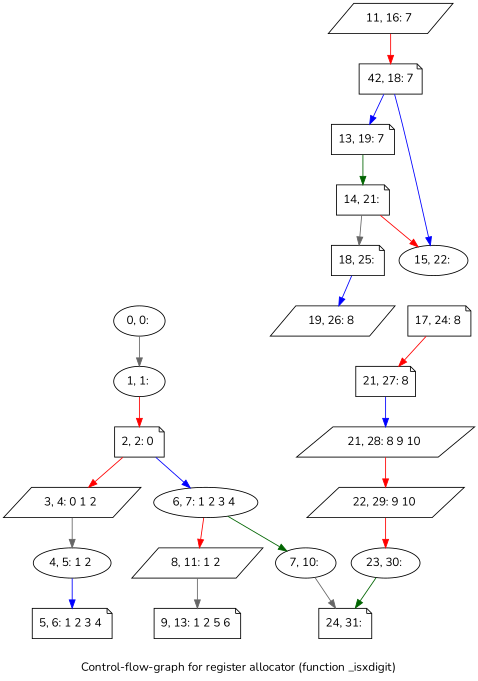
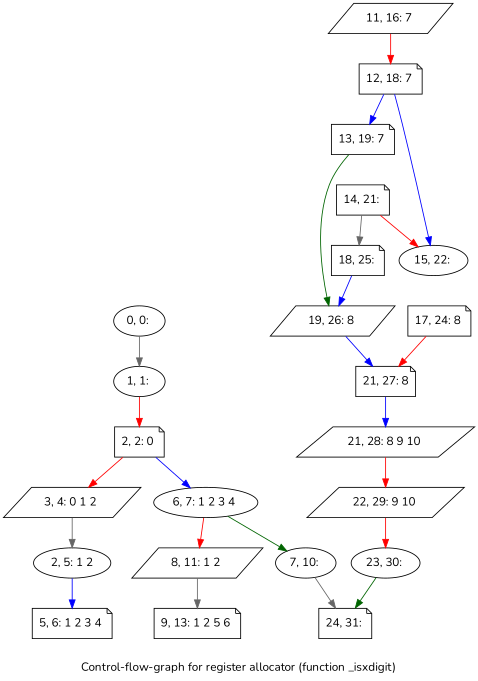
(391, 79) -> (391, 79)
(363, 166) -> (321, 223)
none -> (356, 348)
(72, 563) -> (72, 563)
